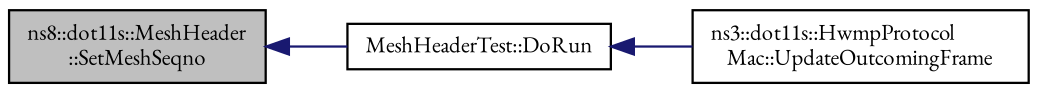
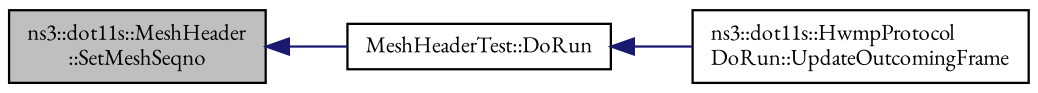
(137, 47) -> (137, 47)
(861, 47) -> (861, 47)
